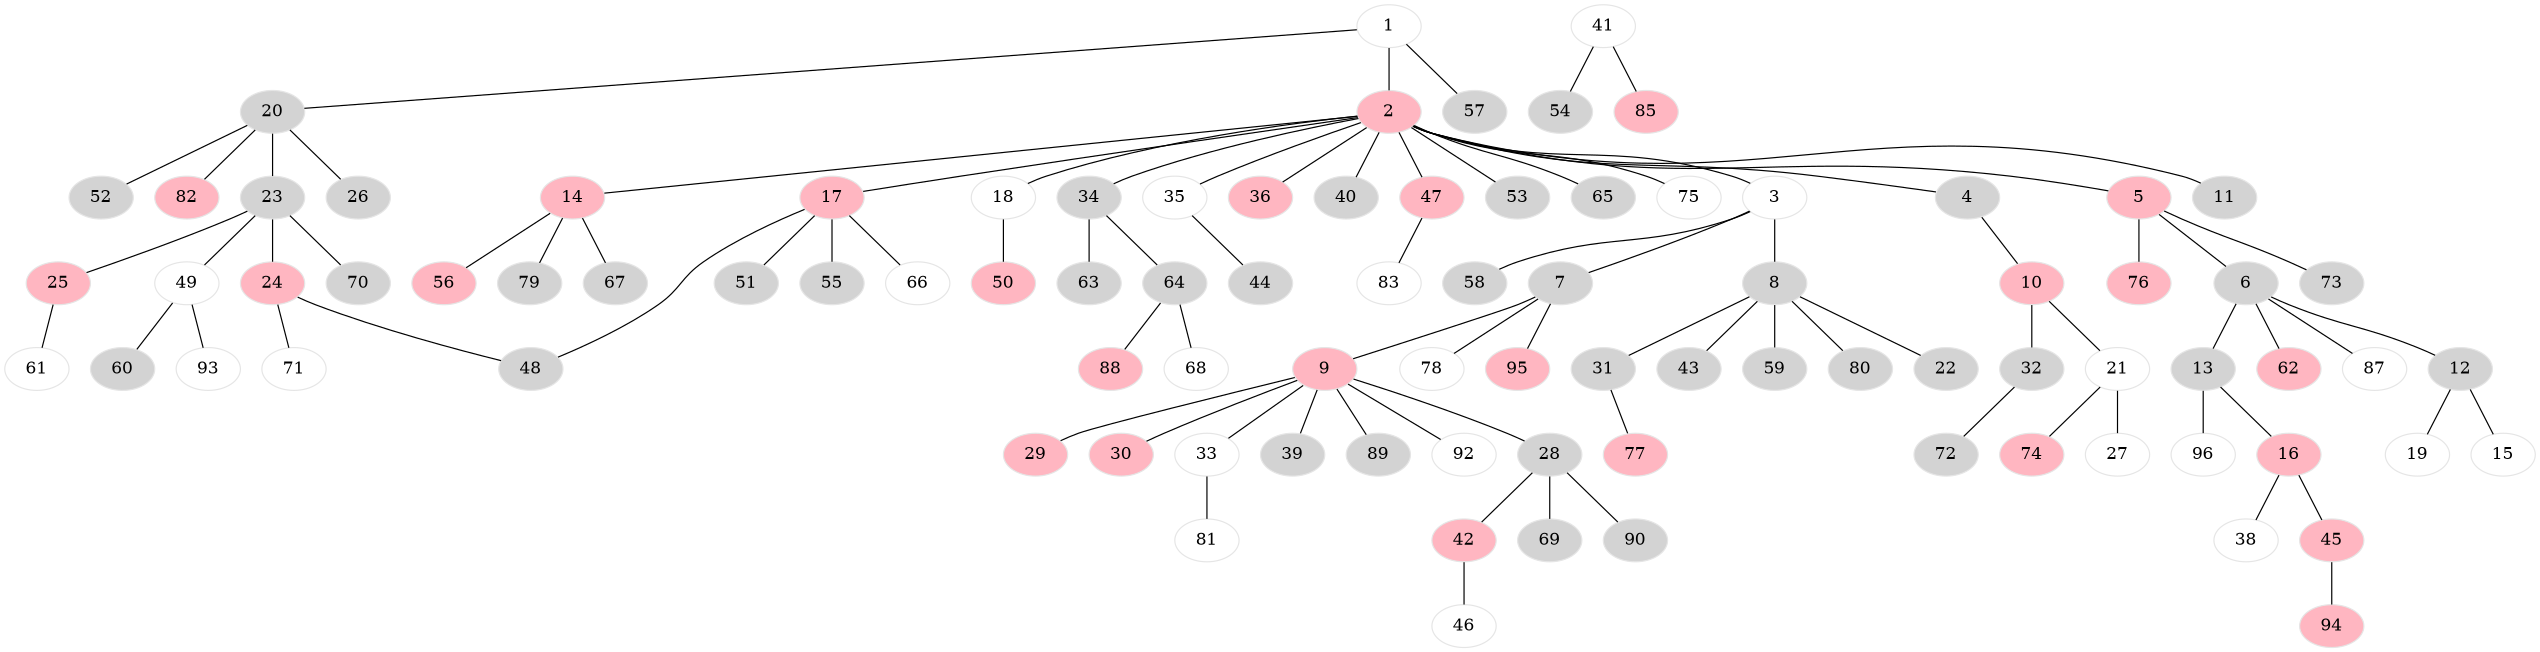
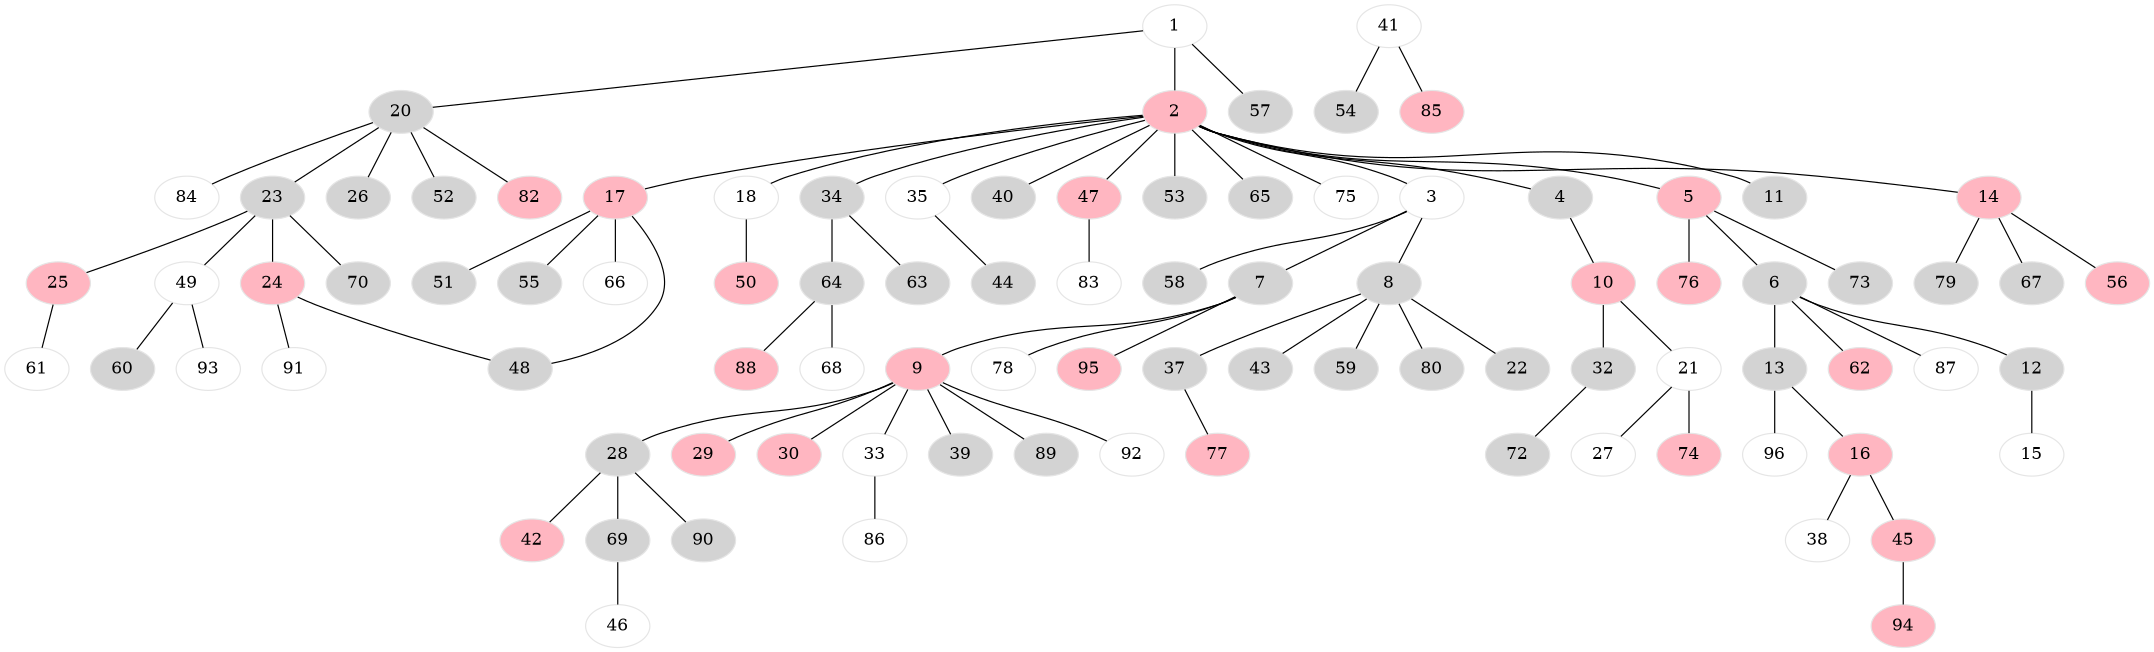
none -> (187, 198)
(1261, 198) -> none
(294, 369) -> (294, 369)
(1603, 369) -> (1175, 369)
(2417, 455) -> none
(1207, 540) -> (875, 540)
(1464, 583) -> (618, 583)
